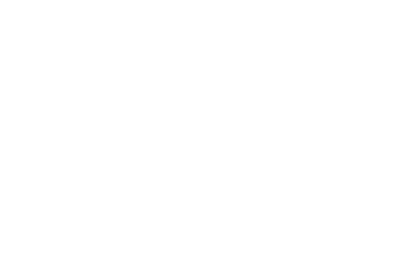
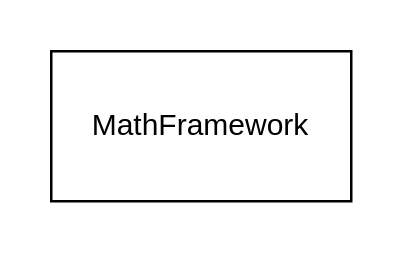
none -> (201, 126)
